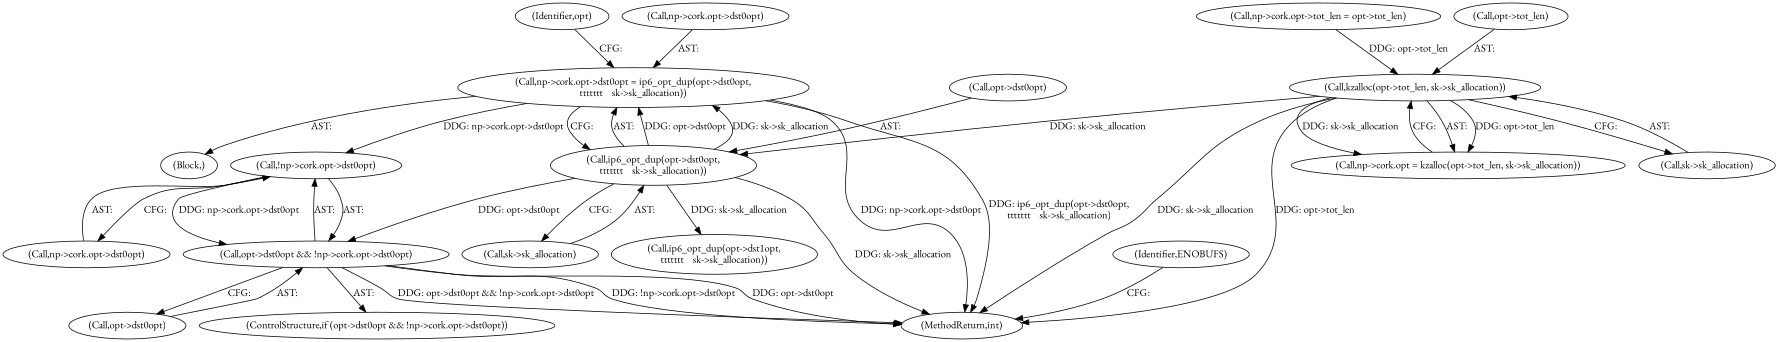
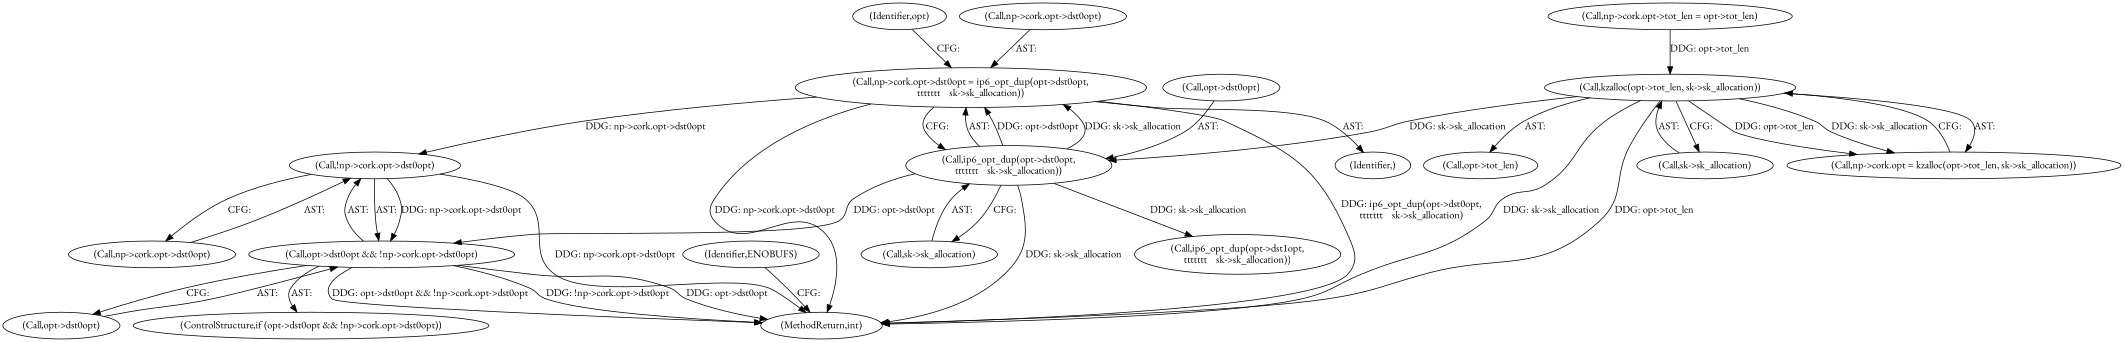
(1466, 49) -> (1538, 114)
(189, 165) -> (1373, 165)
none -> (593, 285)
